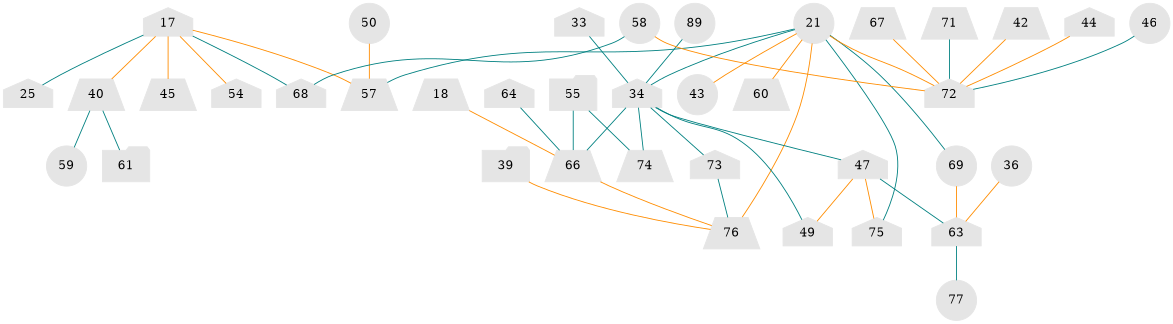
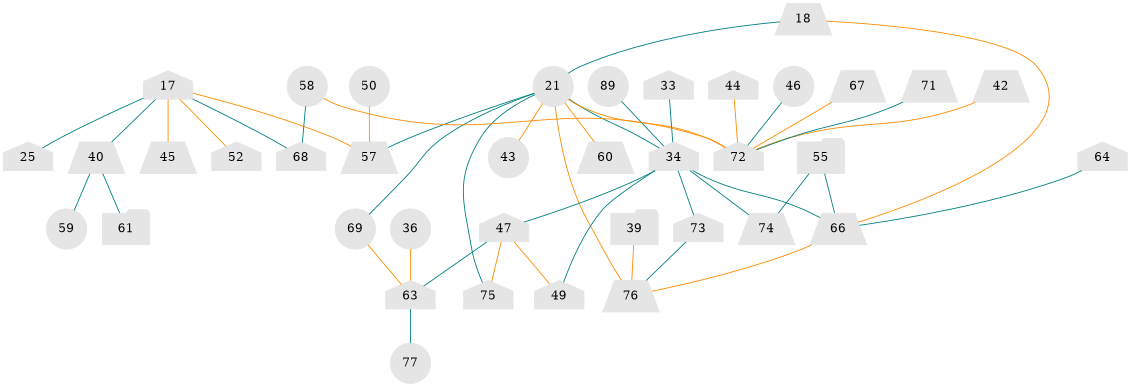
none -> (672, 38)
(134, 58) -> (134, 121)
(236, 95) -> (236, 158)
